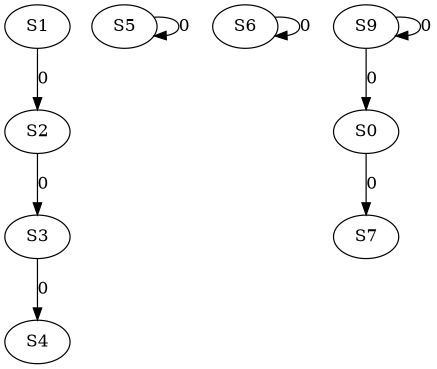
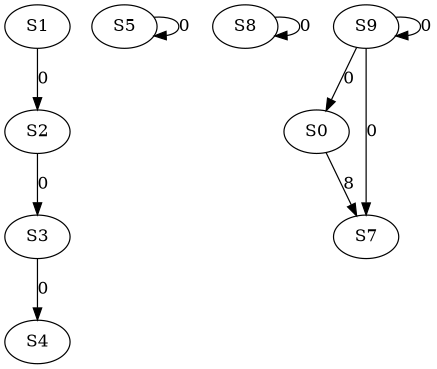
(245, 27) -> (245, 27)
none -> (366, 126)
(372, 184) -> (349, 184)
